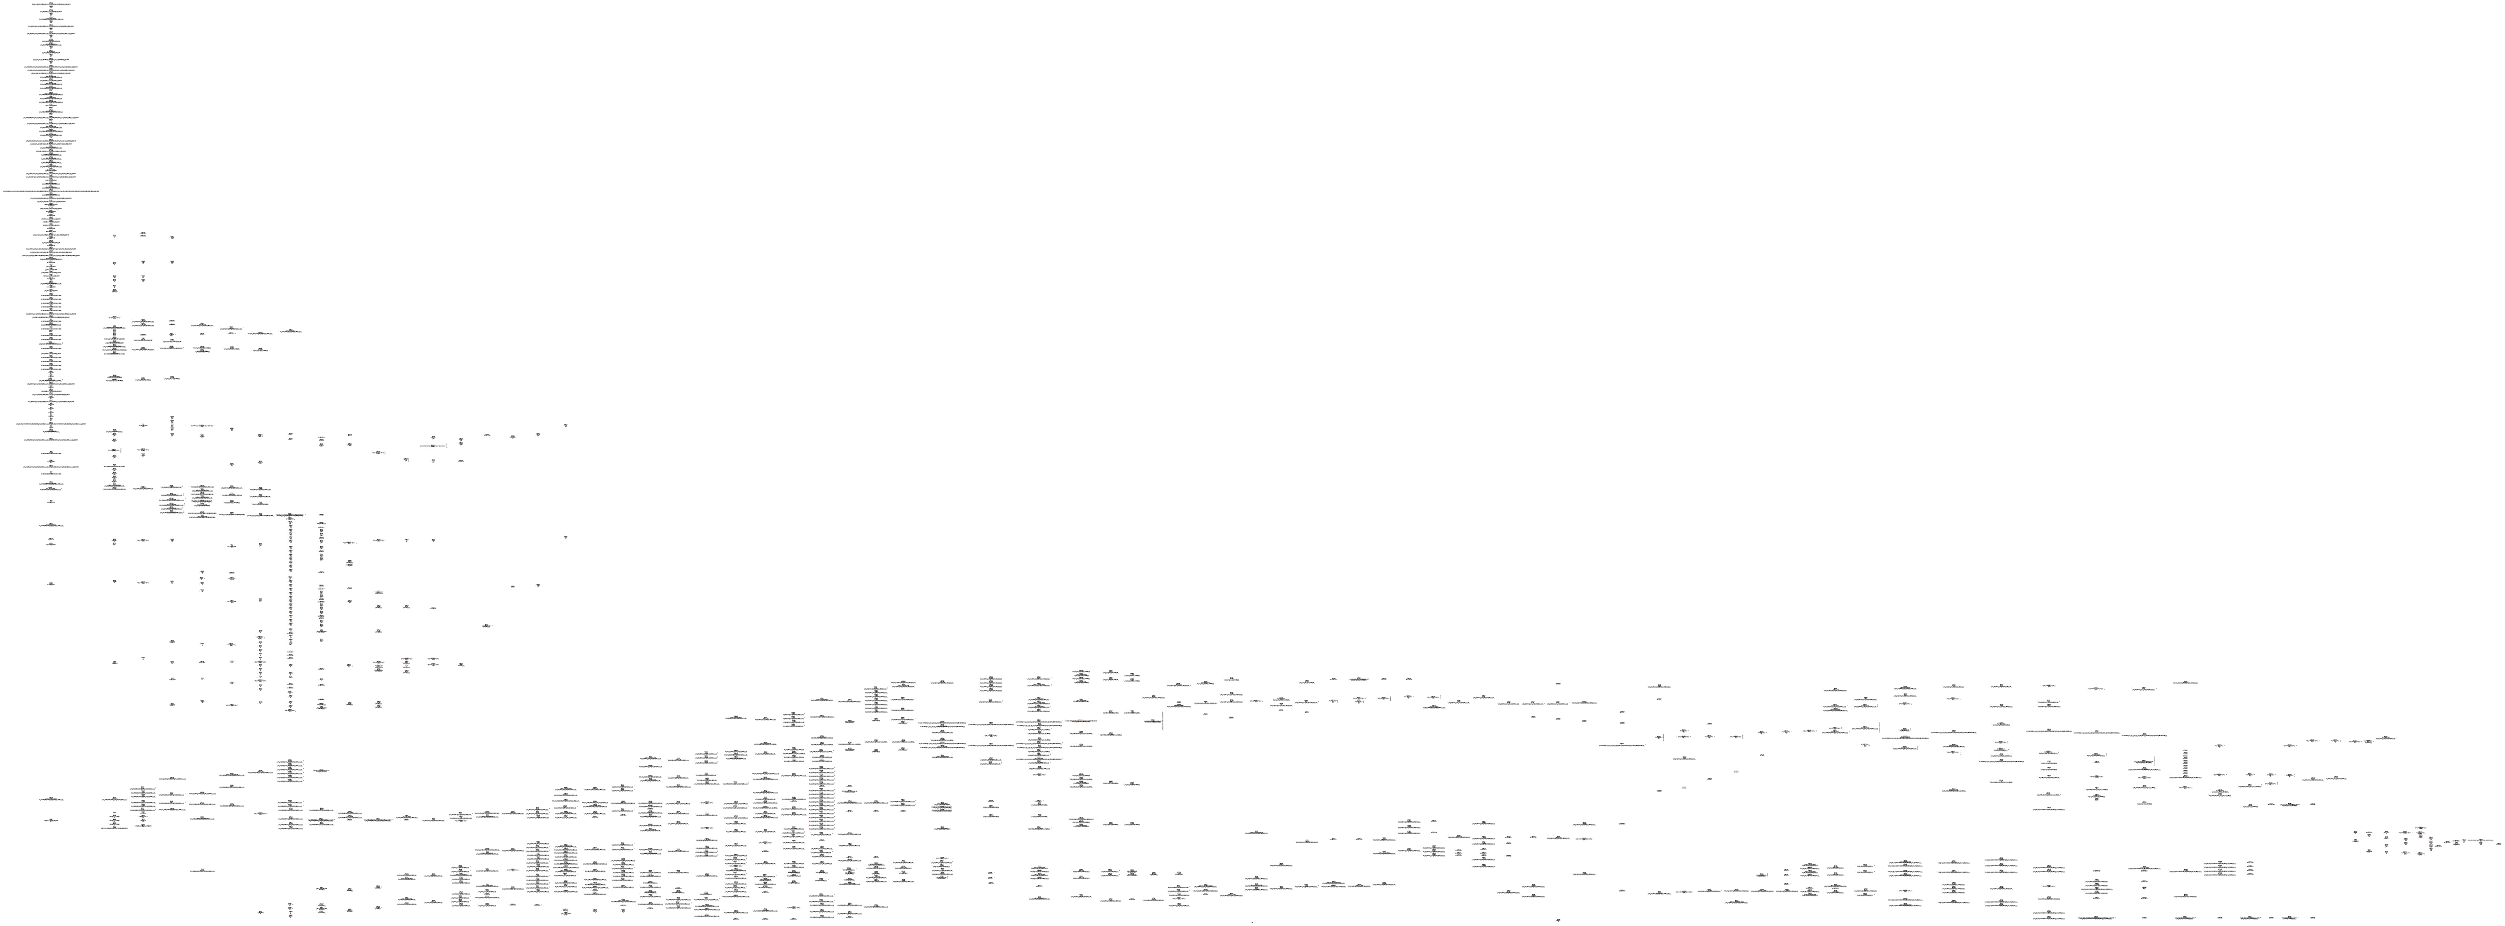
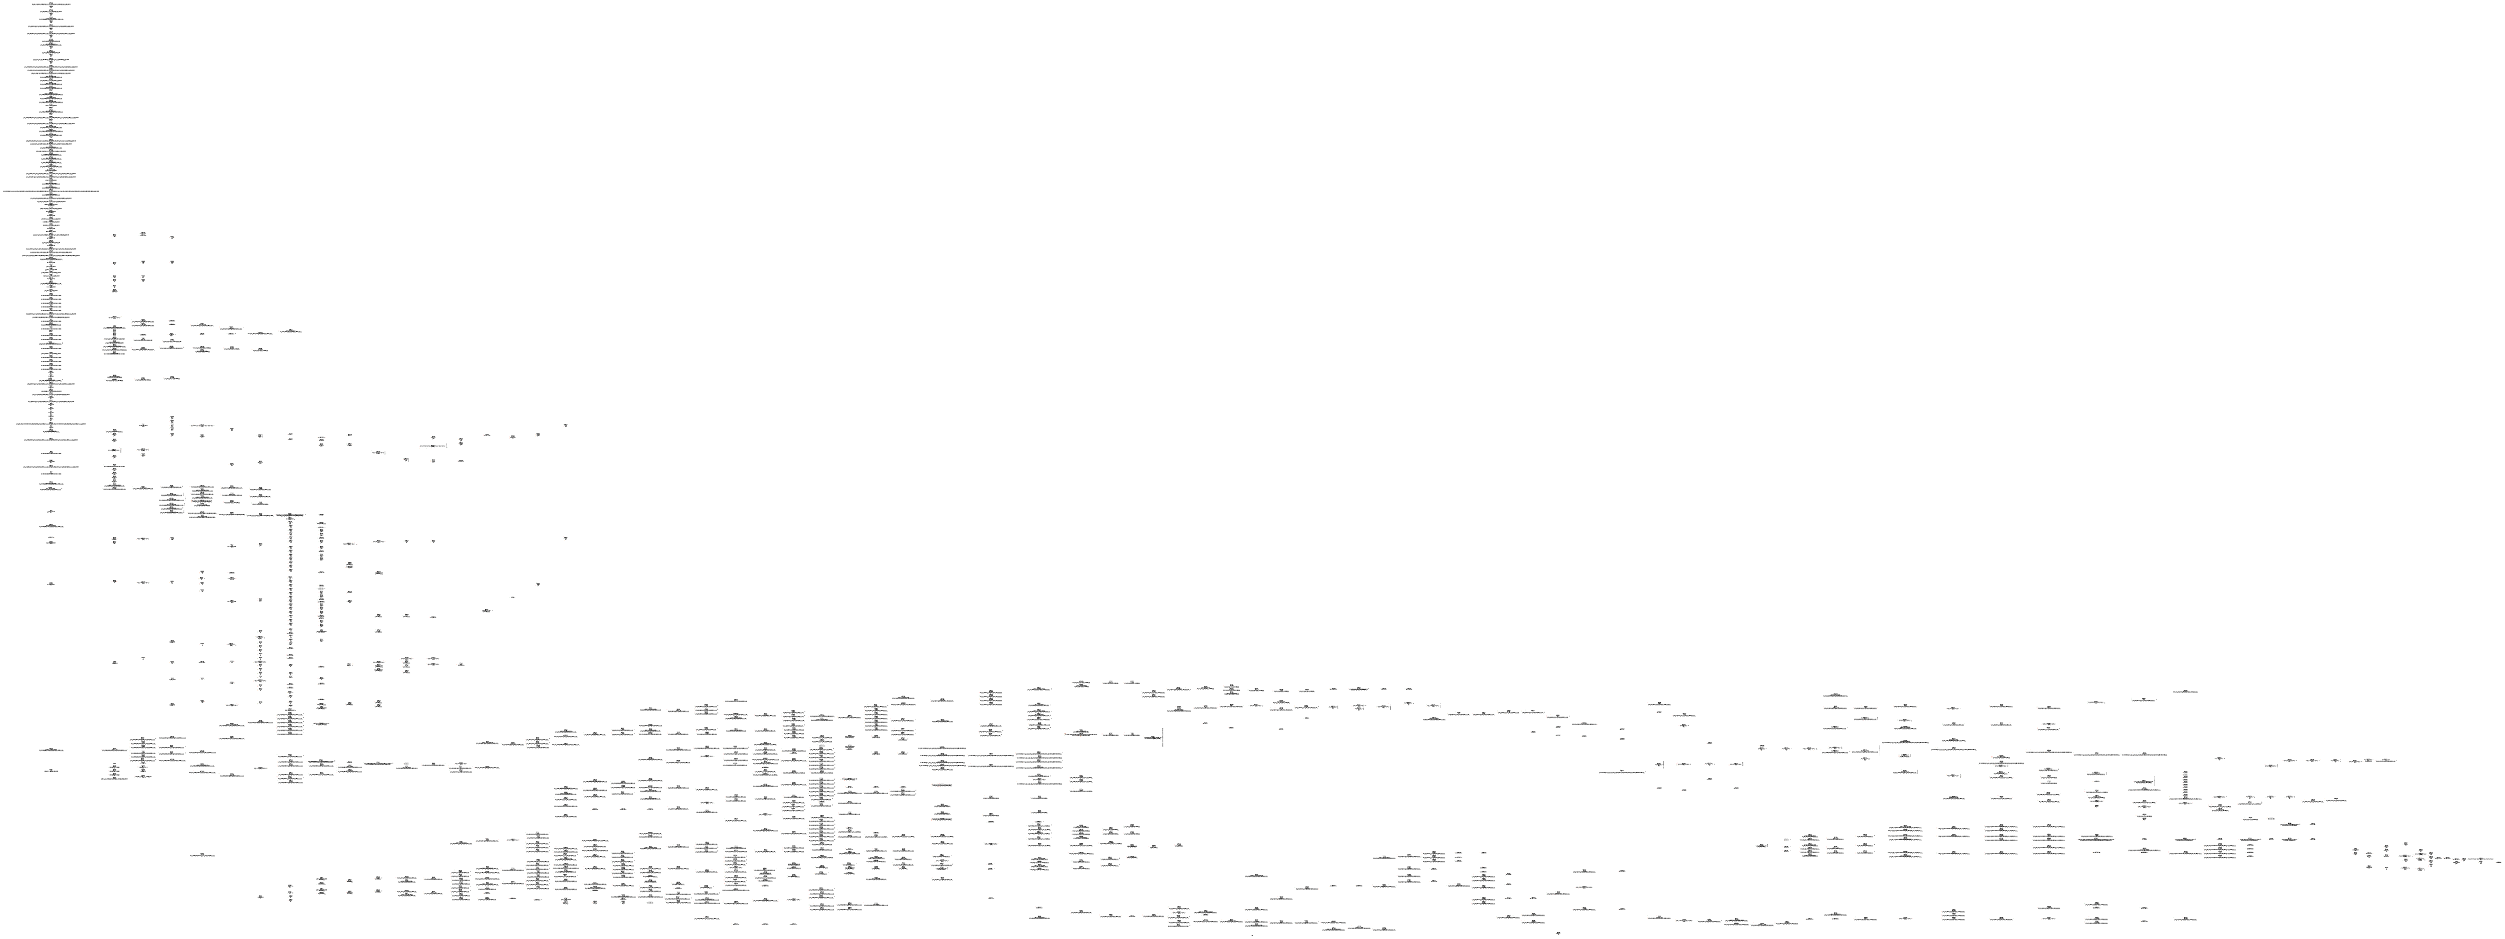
(1039, 678) -> none
